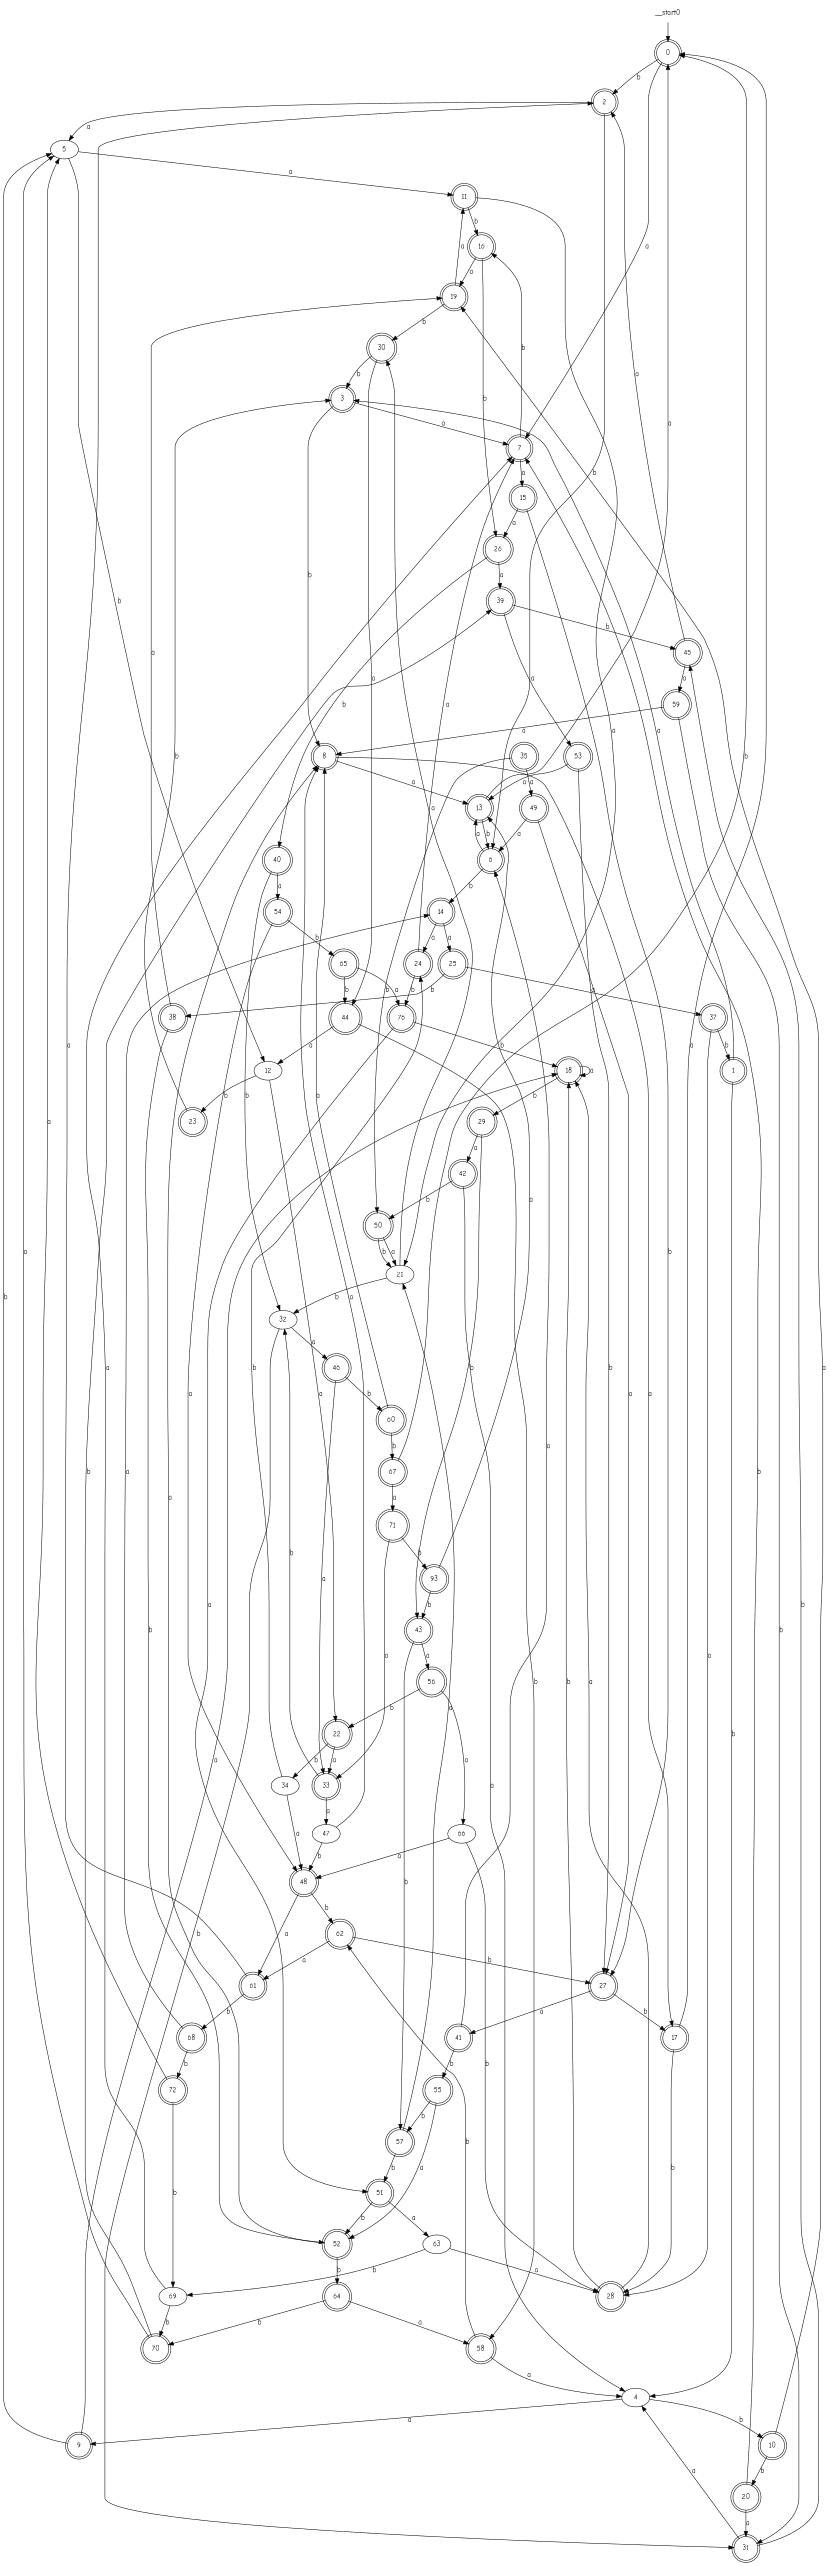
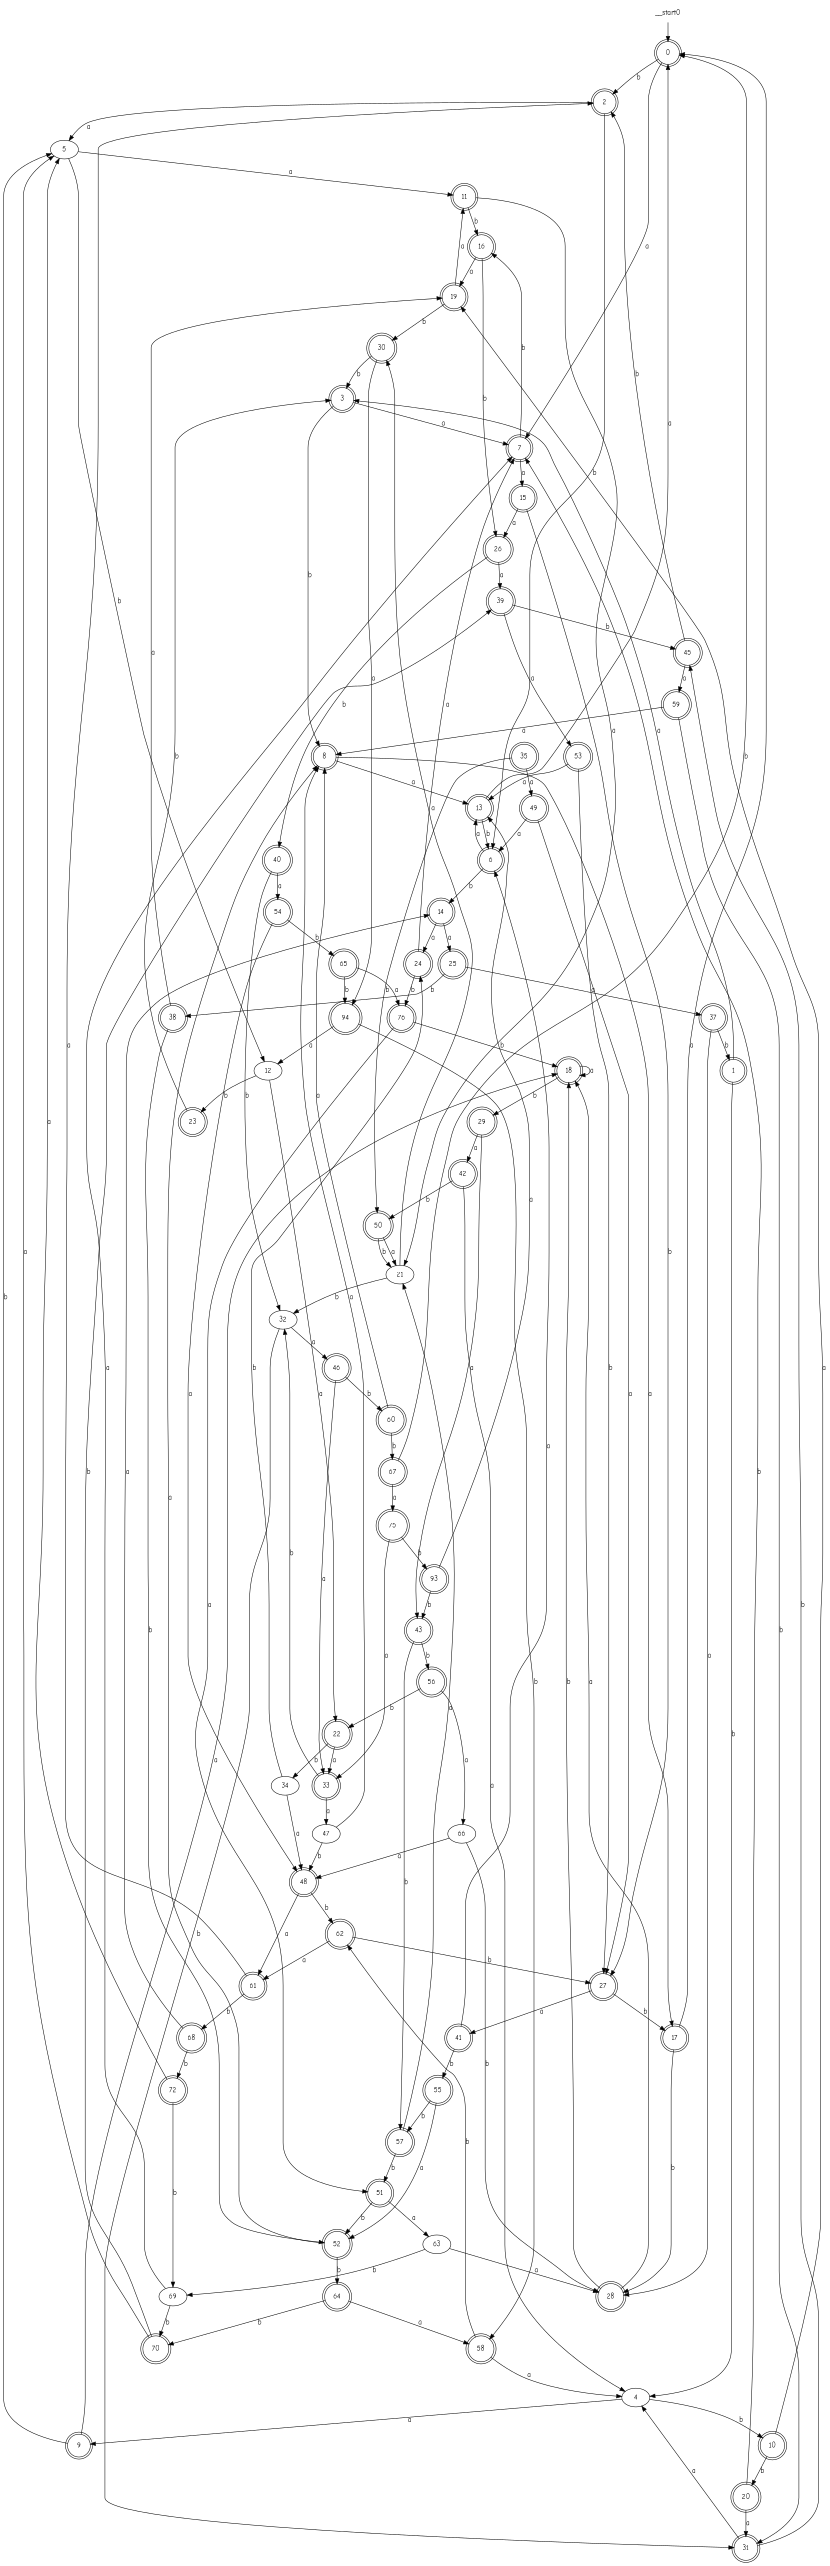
(637, 374) -> (637, 374)
(345, 1018) -> (345, 1018)
(472, 1368) -> (472, 1368)
(393, 1526) -> (393, 1526)
(428, 1656) -> (428, 1656)
